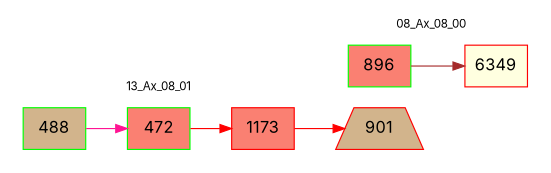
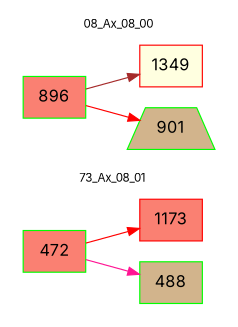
(496, 66) -> (171, 66)
(159, 87) -> (113, 179)
(101, 129) -> (107, 265)
(314, 129) -> (107, 111)
(380, 129) -> (171, 129)
